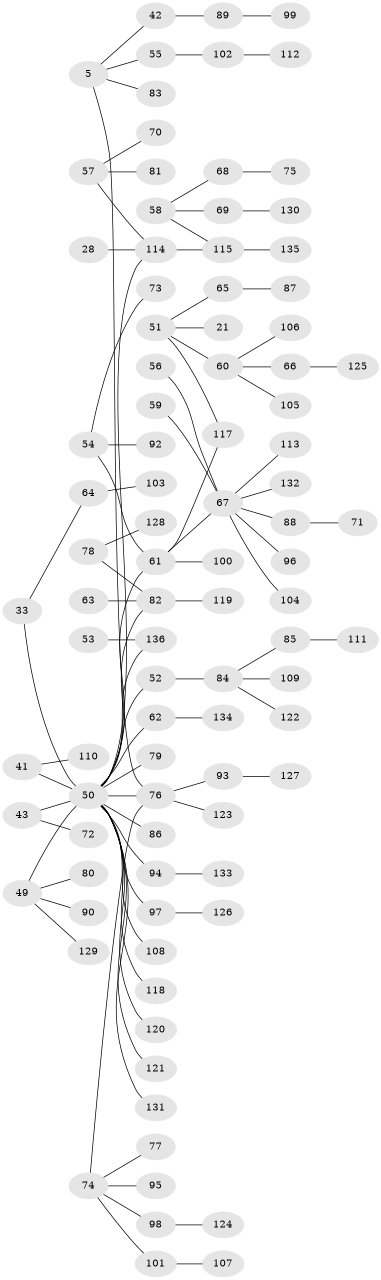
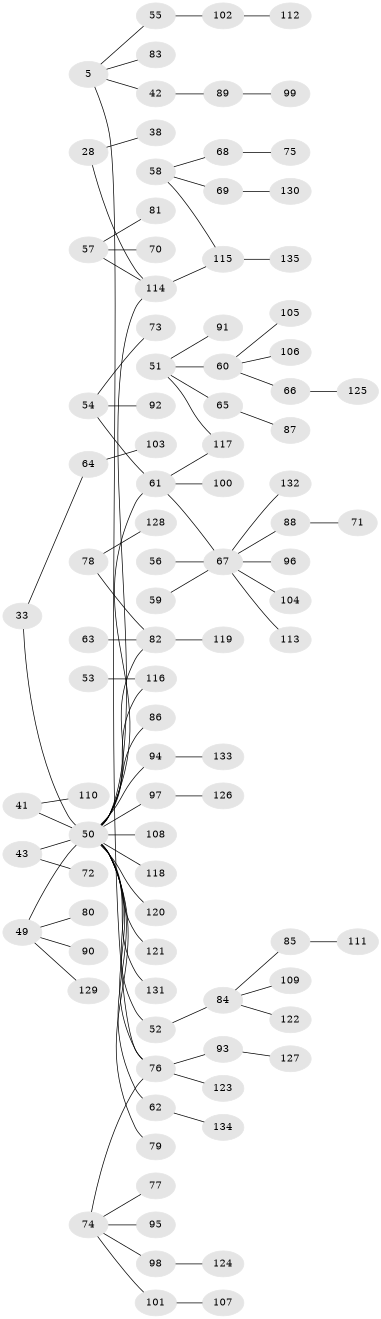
none -> (156, 133)
(223, 328) -> (223, 328)
(156, 640) -> (156, 679)
